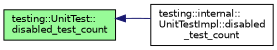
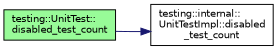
(138, 18) -> (128, 32)
